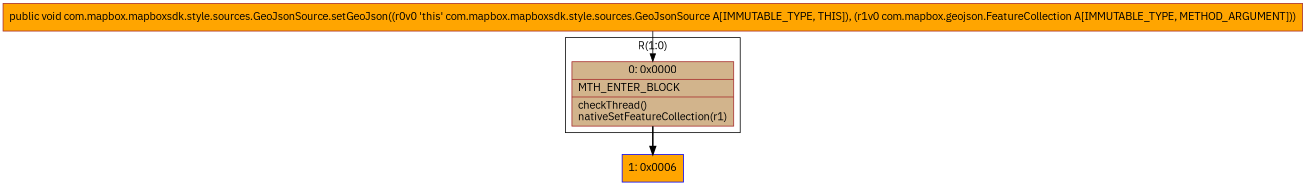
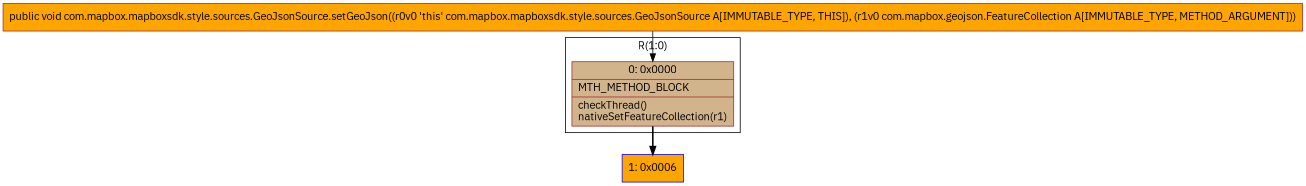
(629, 88) -> (634, 88)
